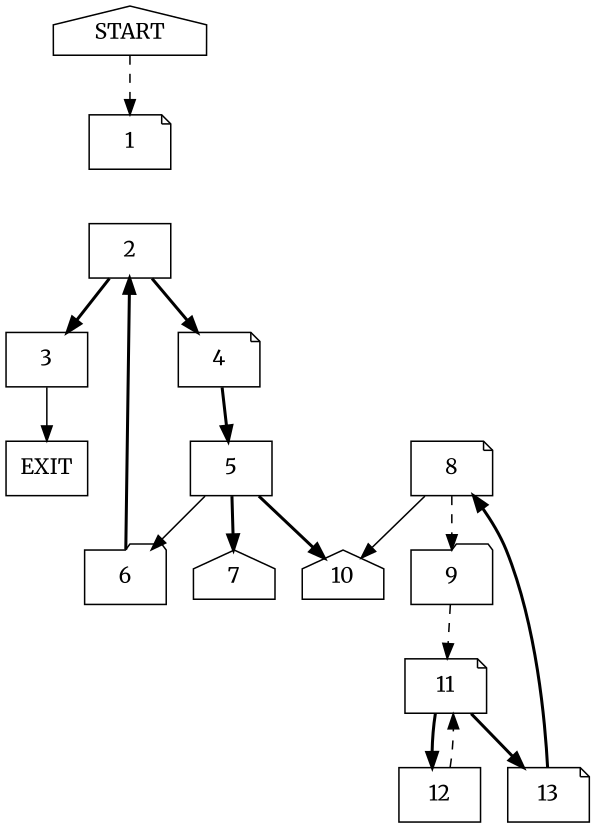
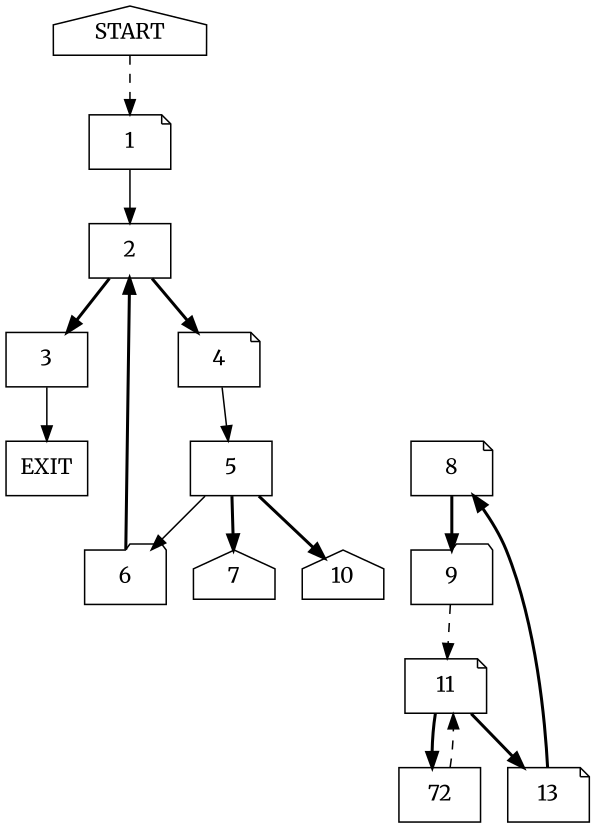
none -> (130, 189)
(224, 407) -> (224, 407)
(452, 515) -> (452, 515)
(399, 522) -> none
(440, 795) -> (440, 795)
